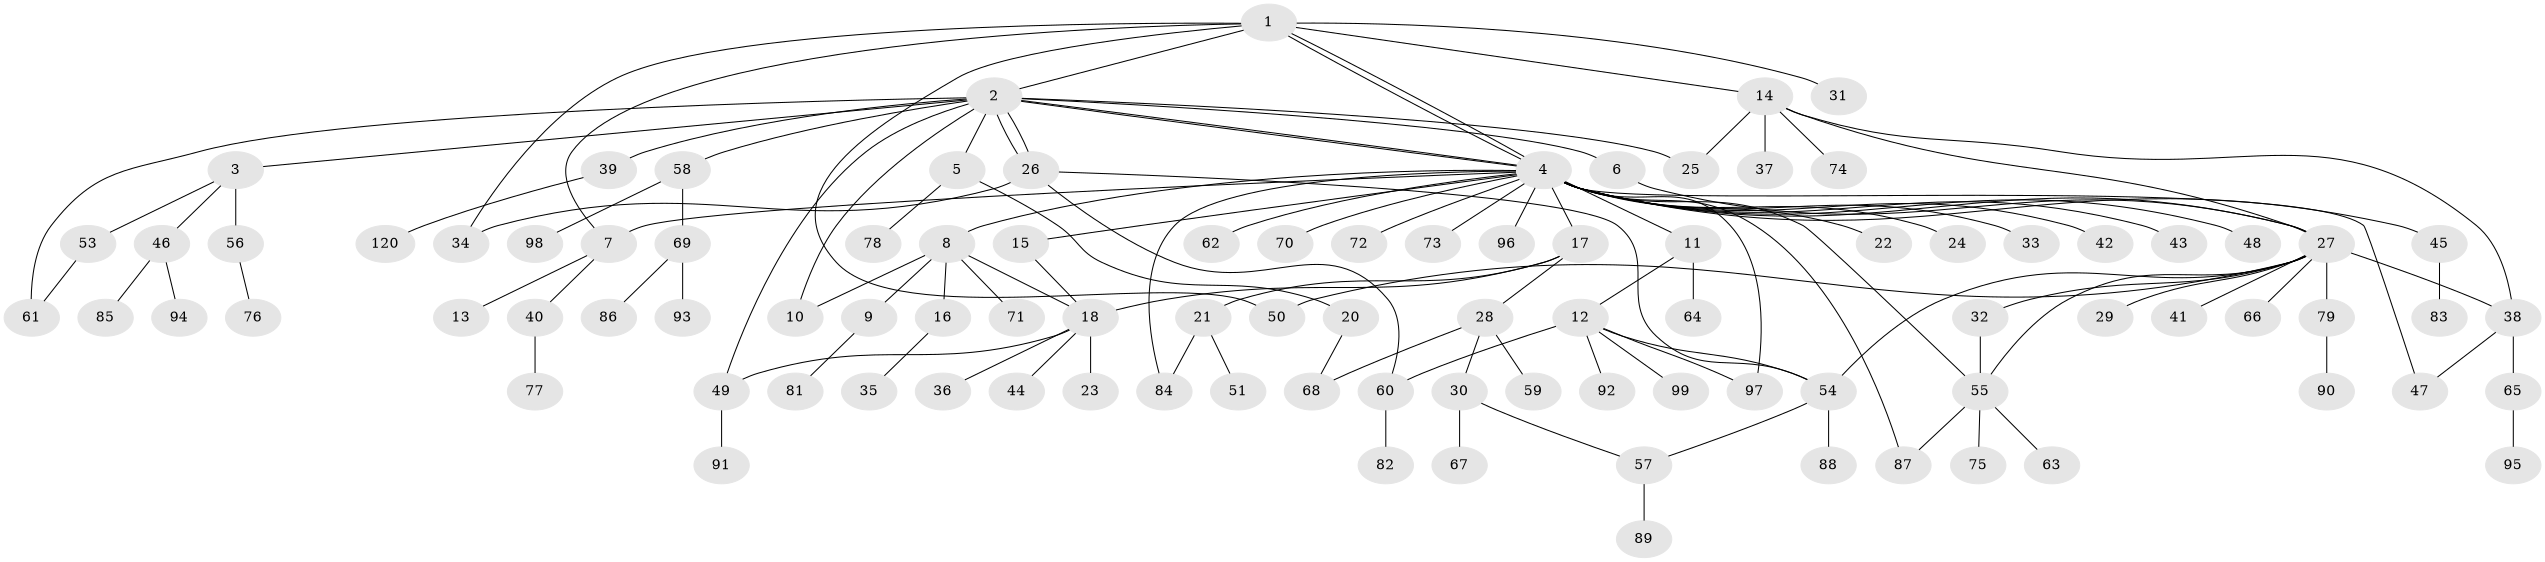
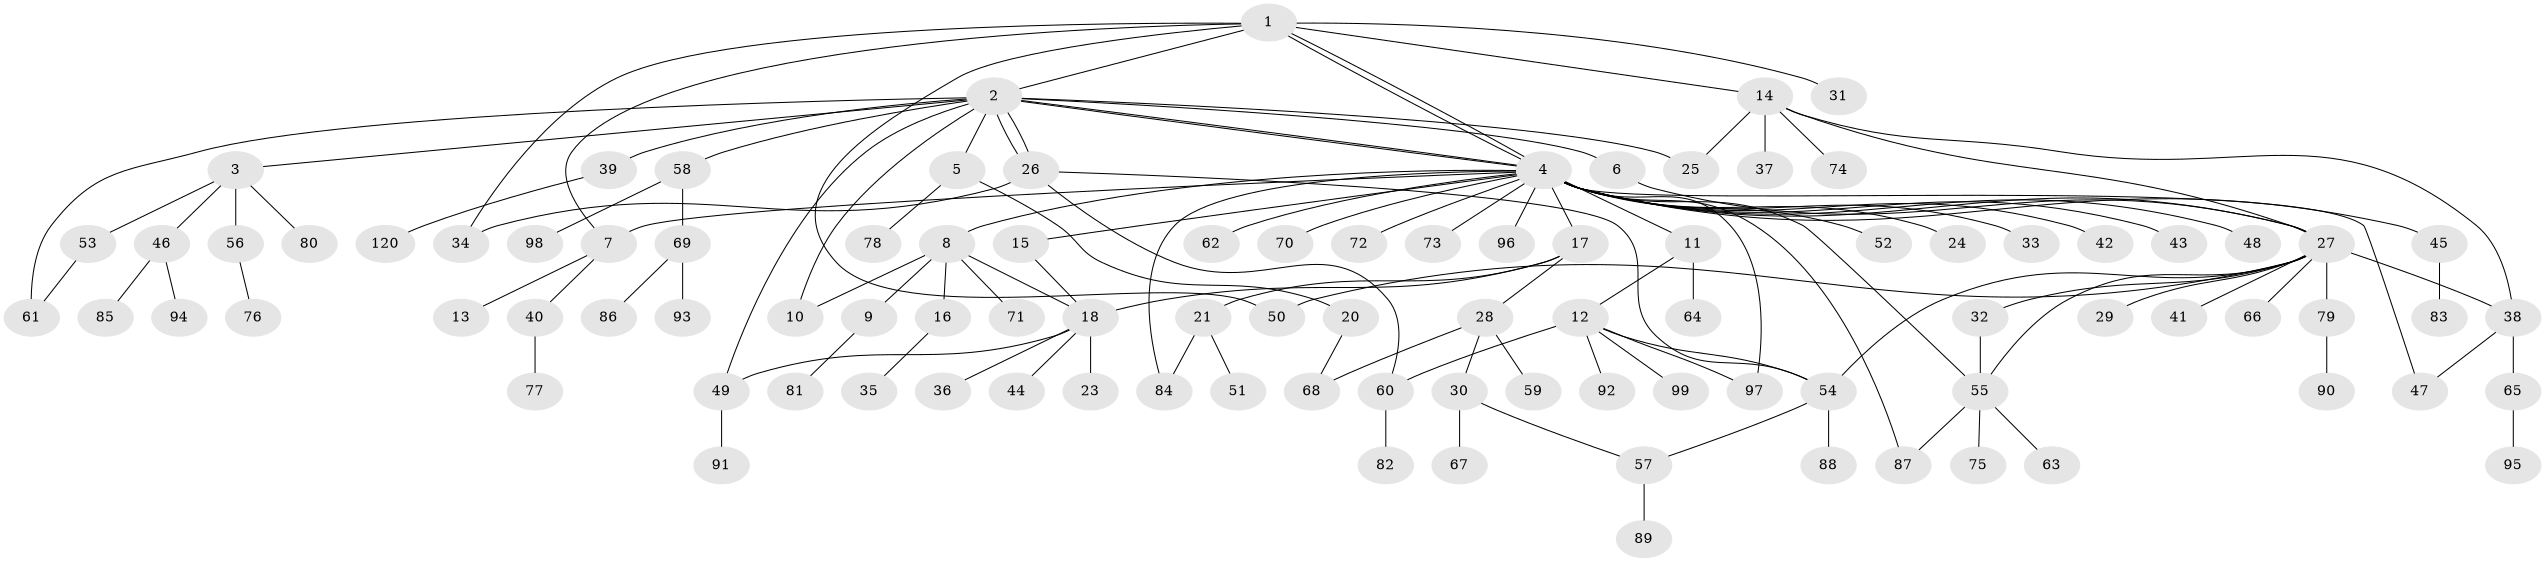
none -> (310, 244)
(1884, 244) -> (1884, 244)
